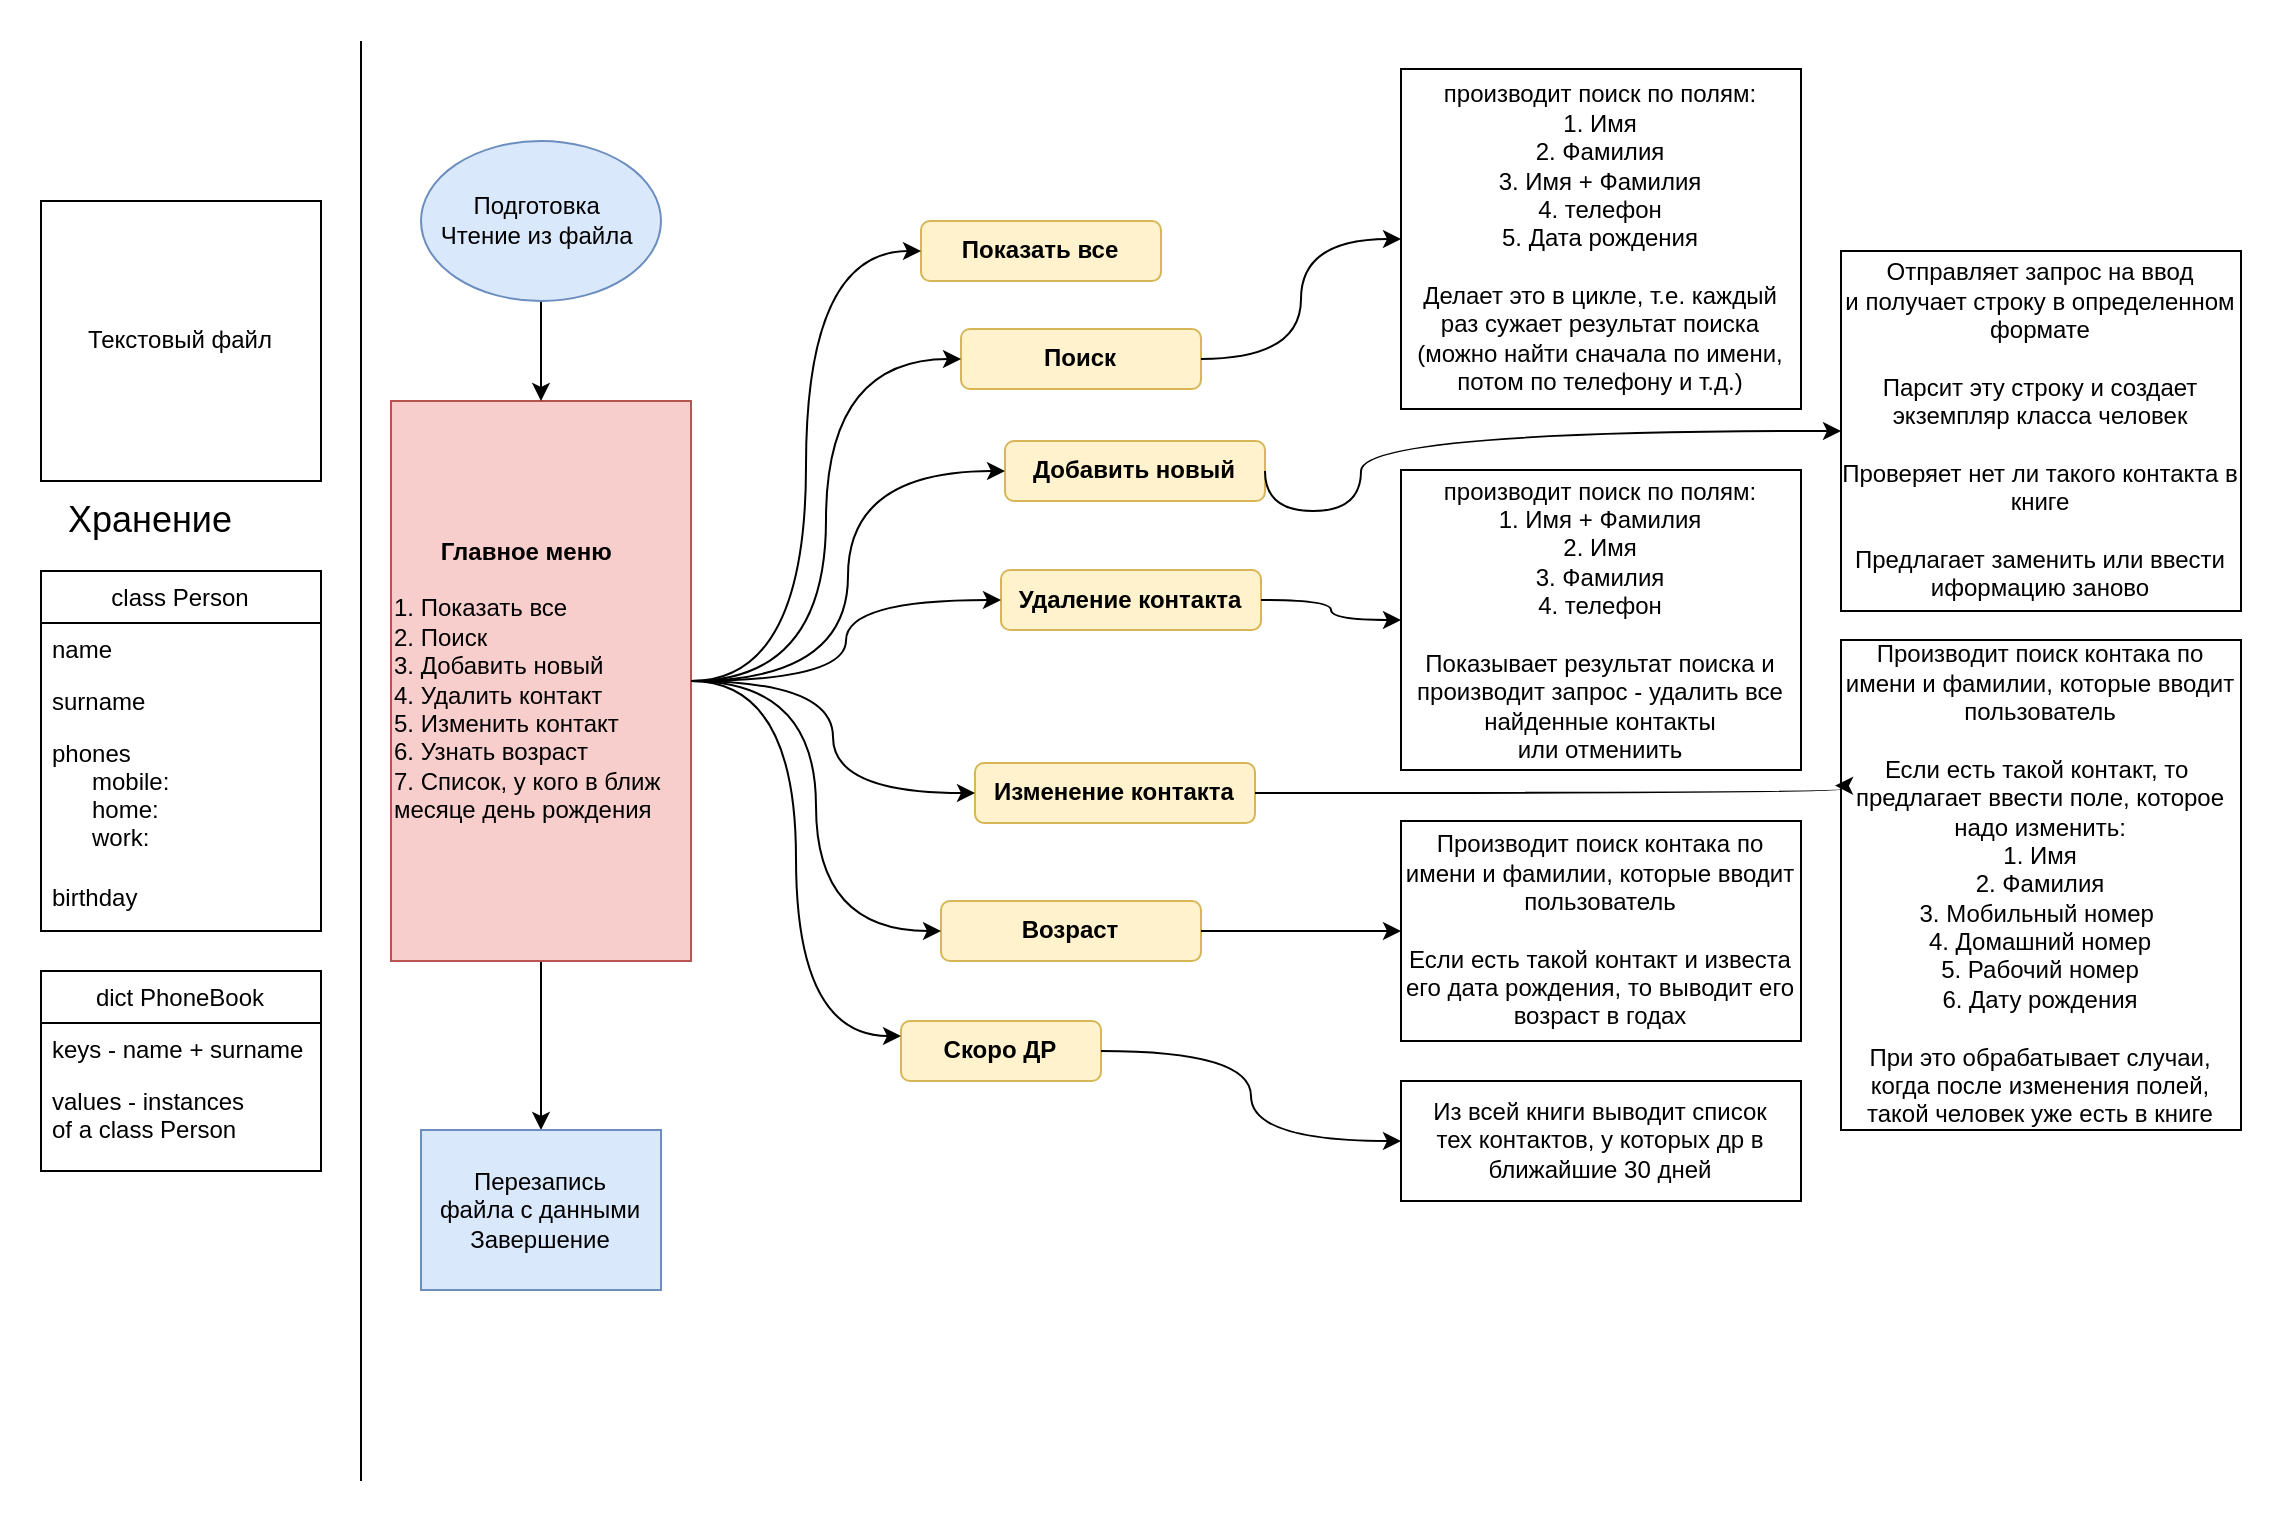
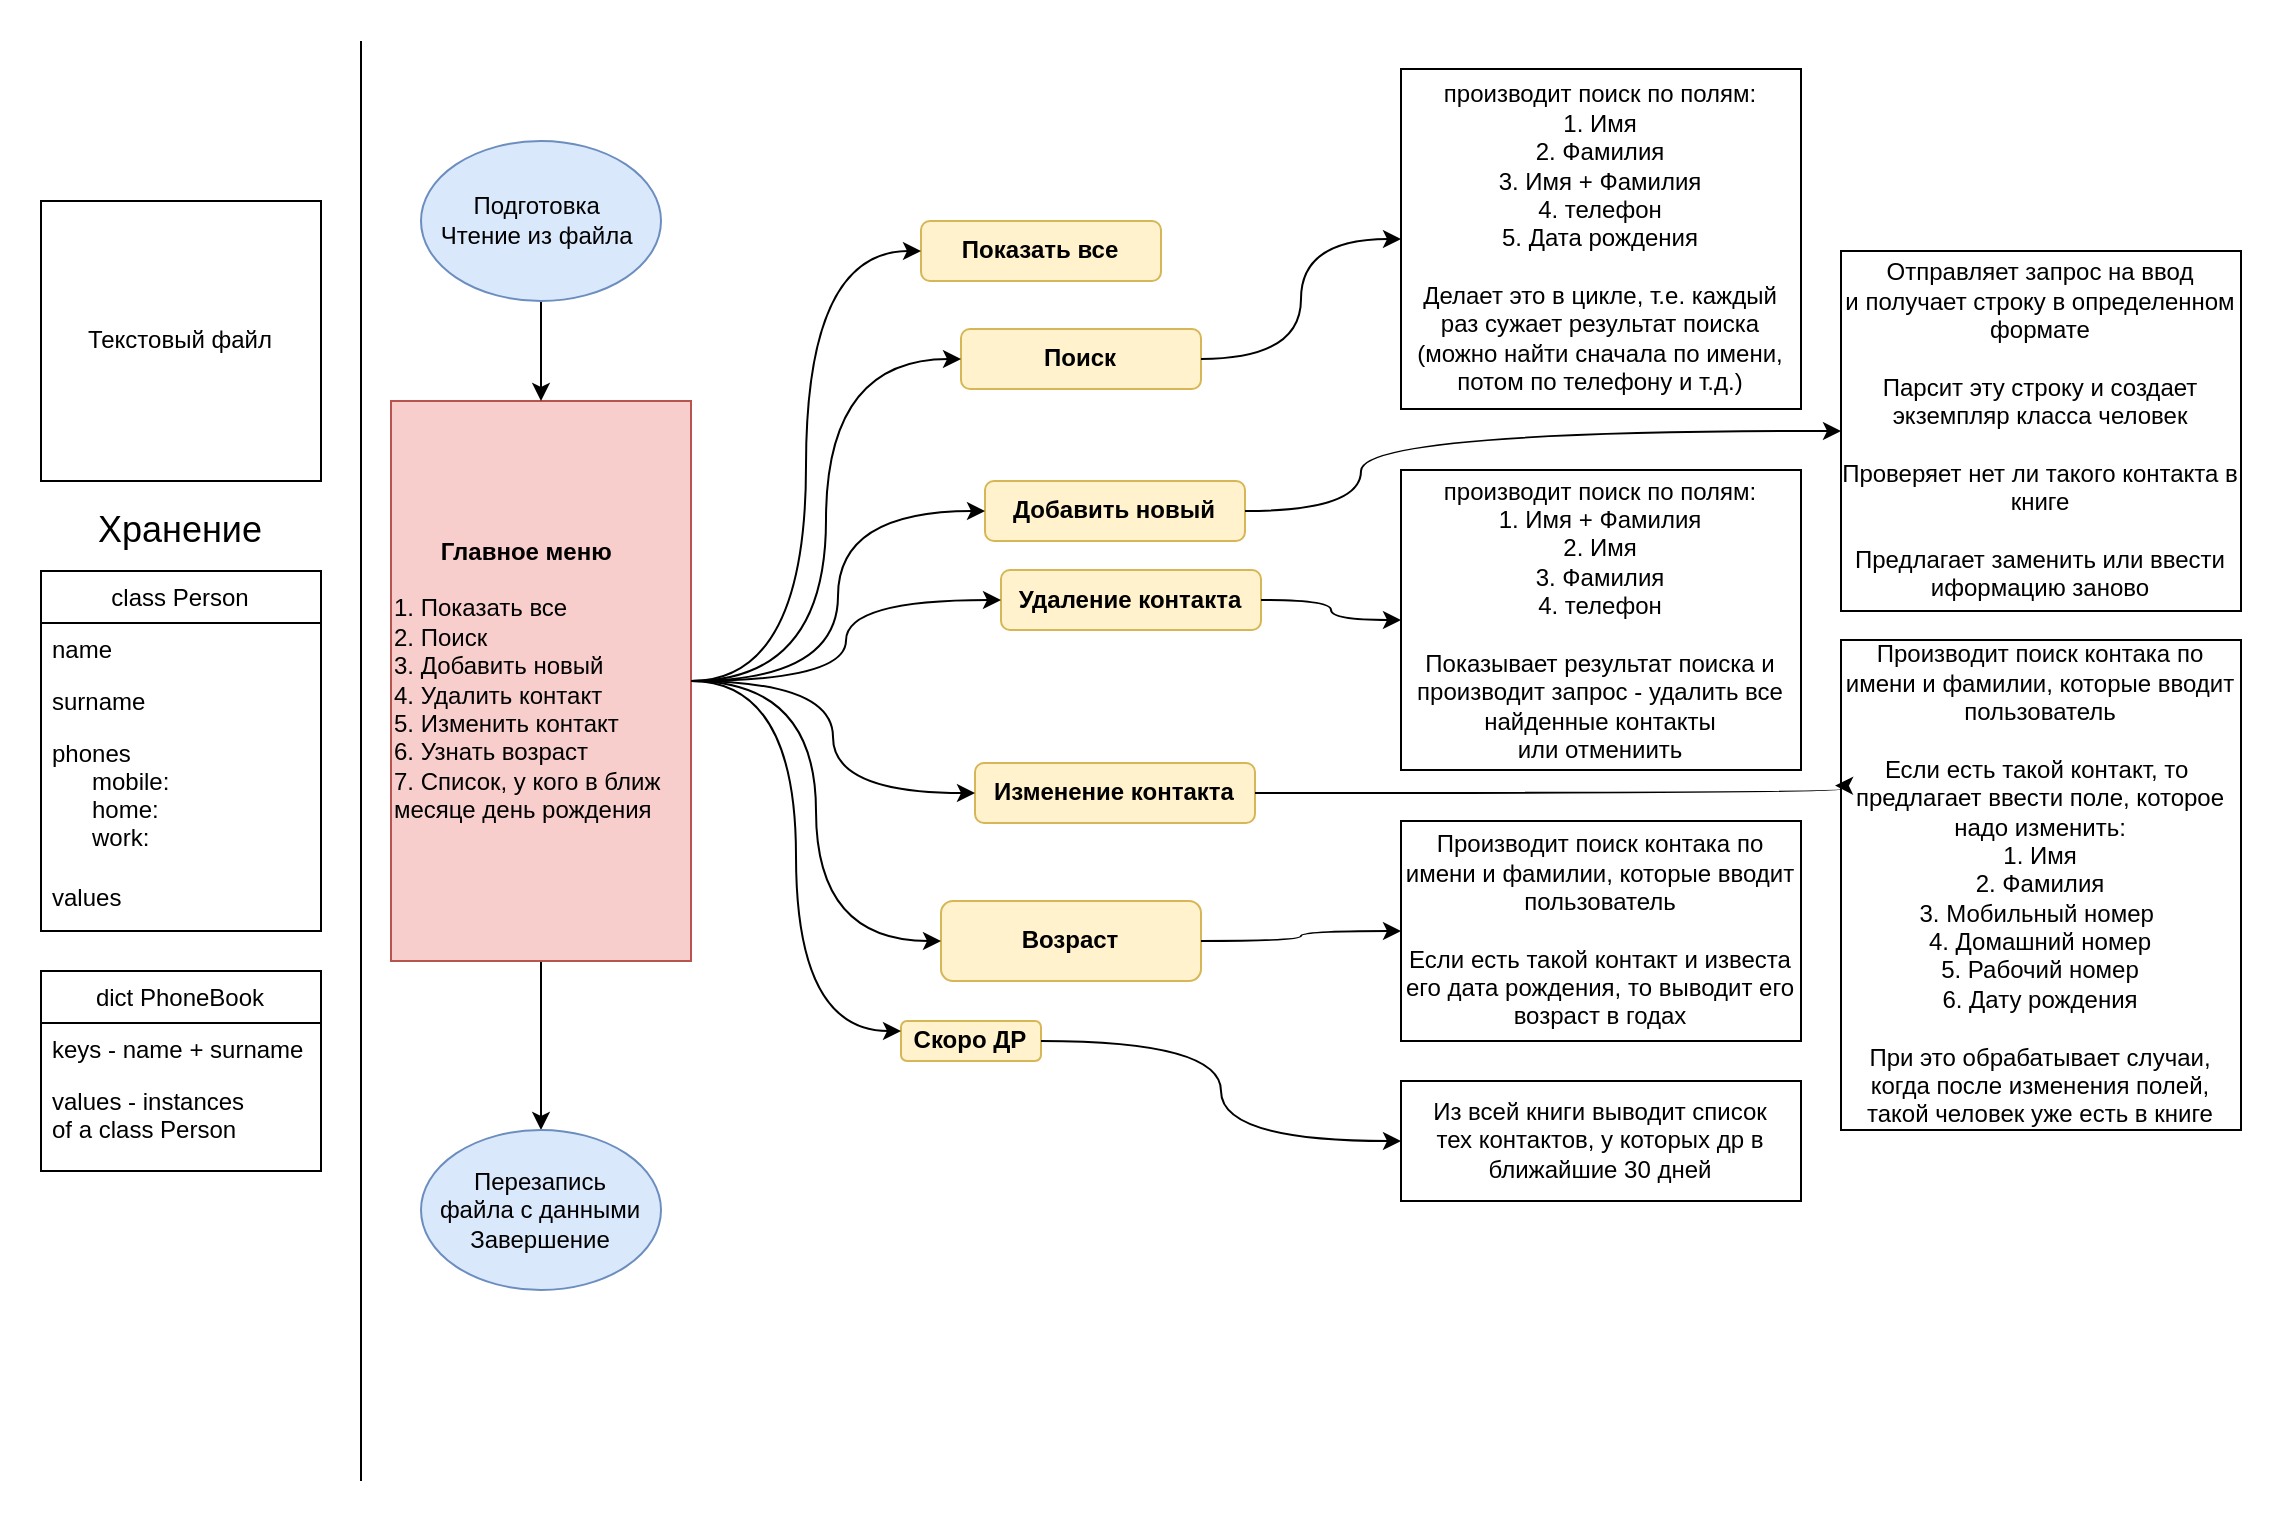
(1135, 471) -> (1115, 511)
(151, 521) -> (181, 531)
(103, 898) -> (89, 898)
(1071, 931) -> (1071, 941)
(1001, 1051) -> (971, 1041)
(541, 1210) -> (541, 1210)
